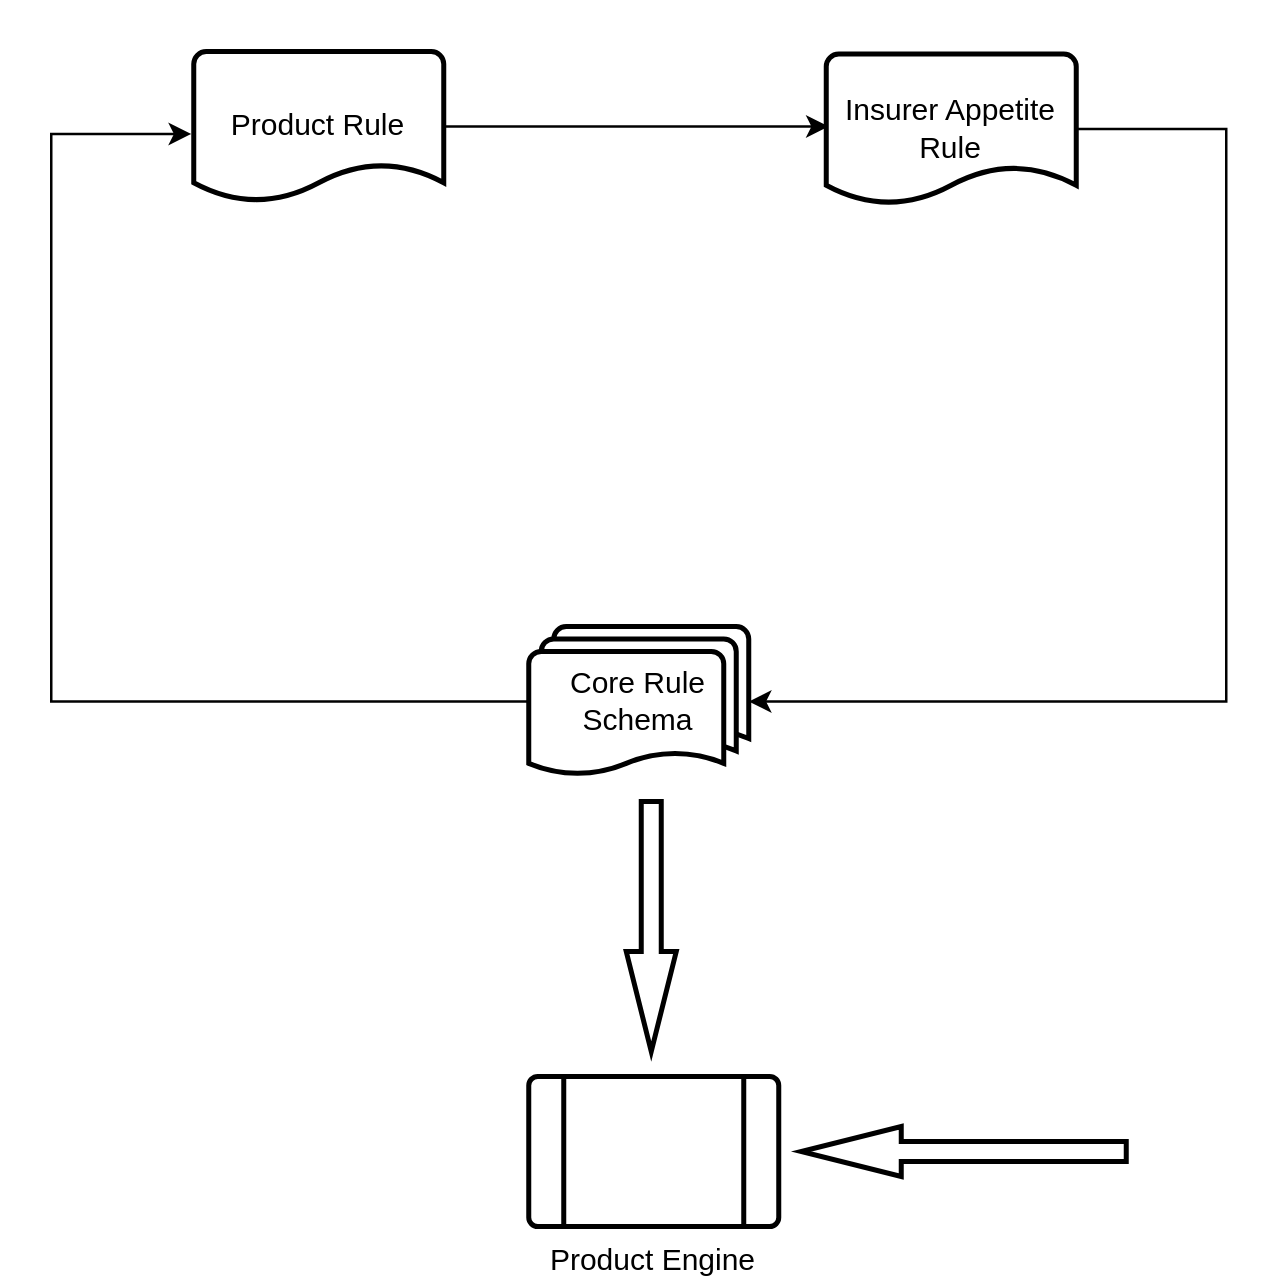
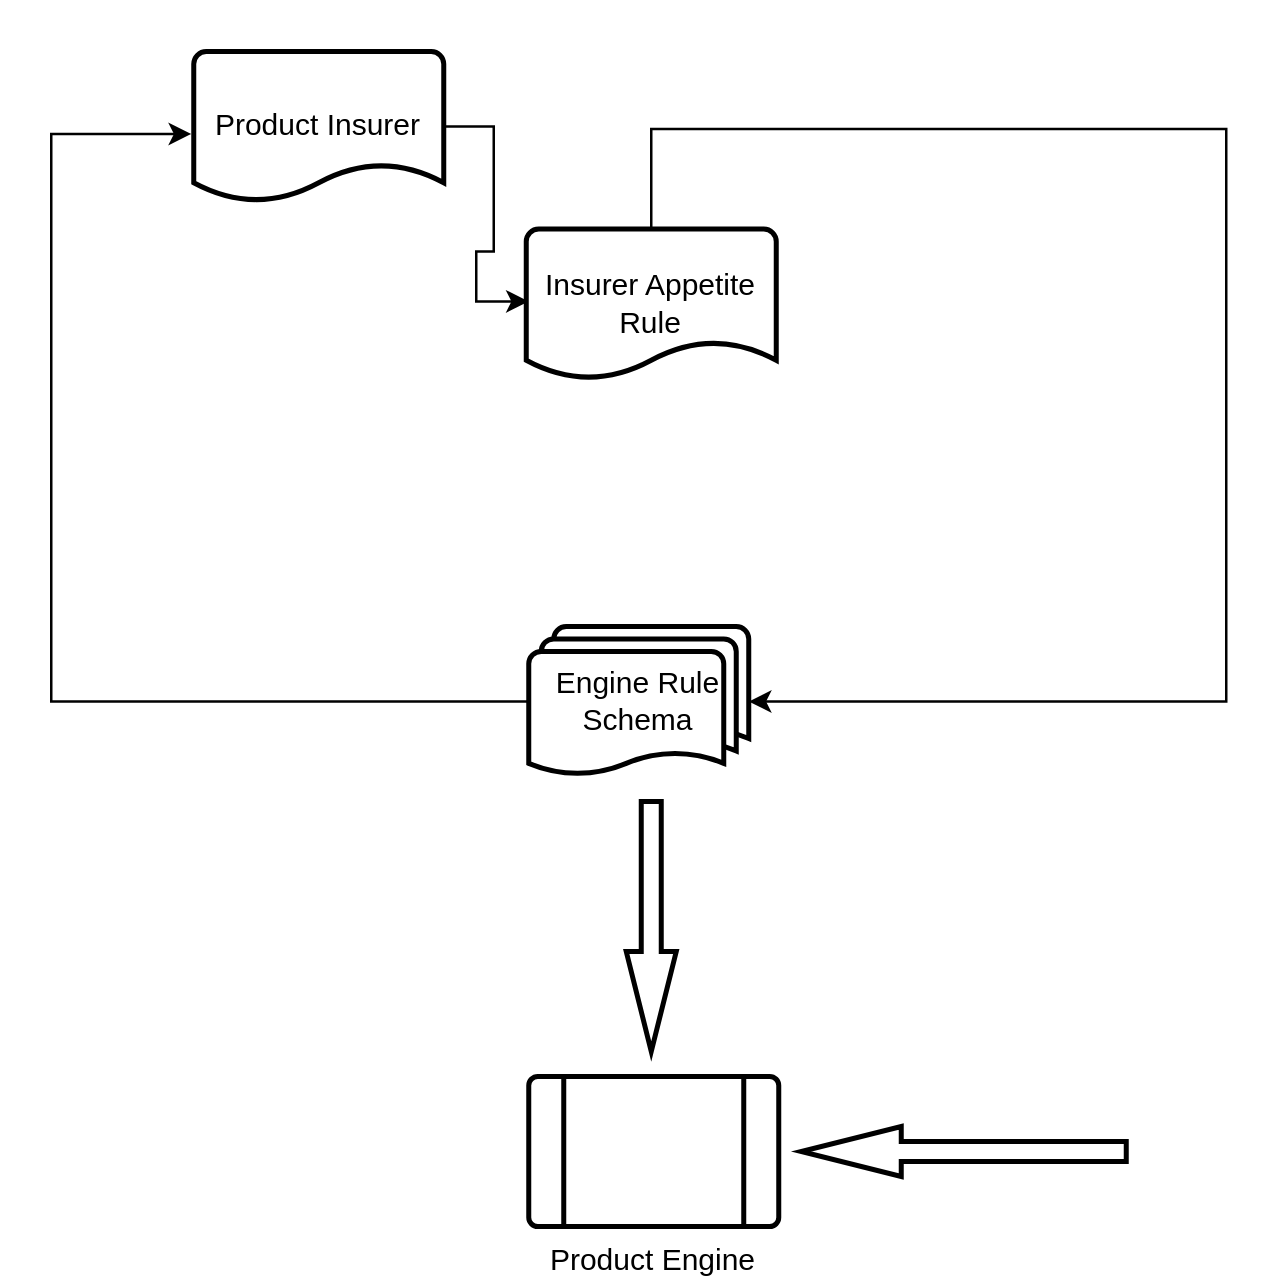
(319, 126) -> (319, 126)
(951, 129) -> (651, 304)
(639, 701) -> (639, 701)
